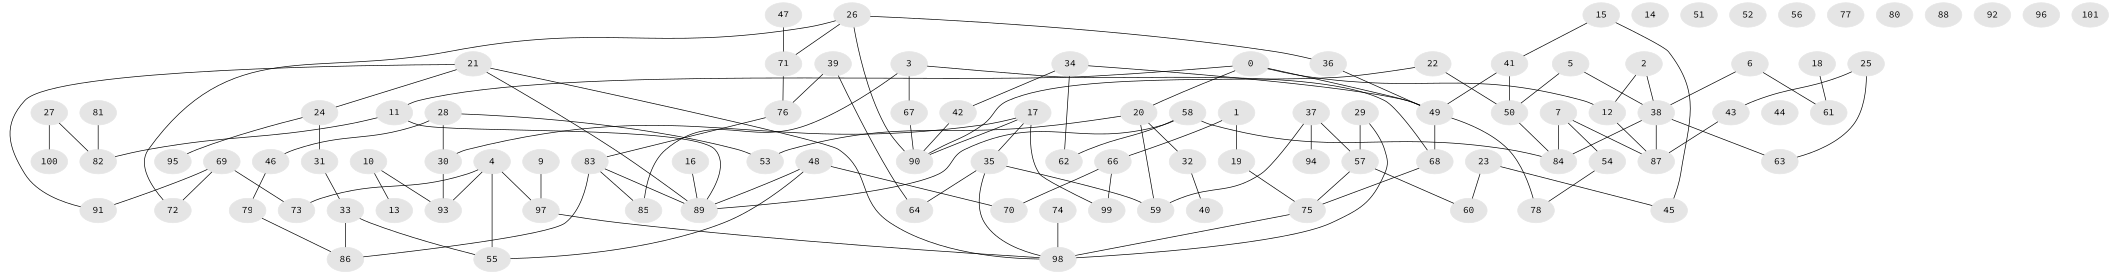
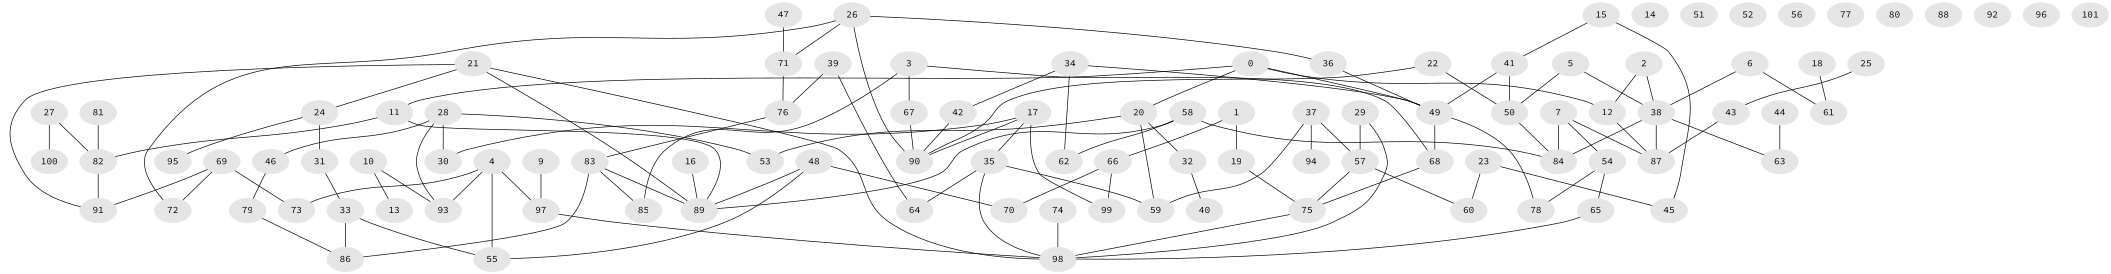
(1848, 130) -> (1780, 137)
none -> (98, 186)
(443, 186) -> (416, 162)
none -> (1596, 211)
